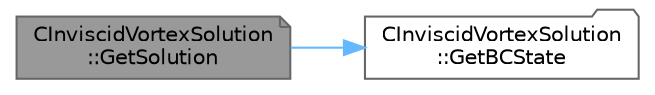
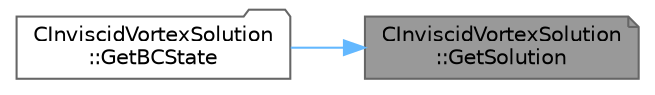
(317, 48) -> (317, 48)
